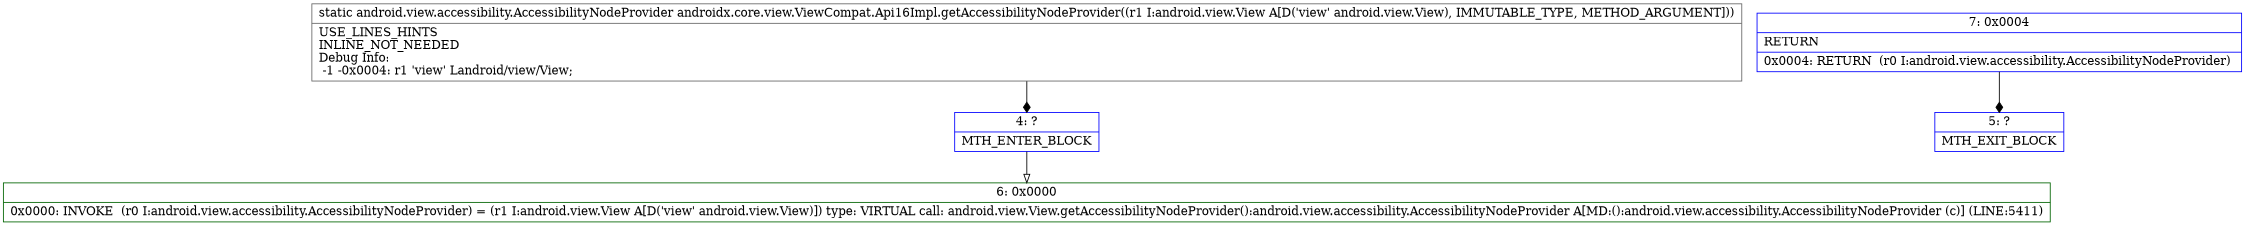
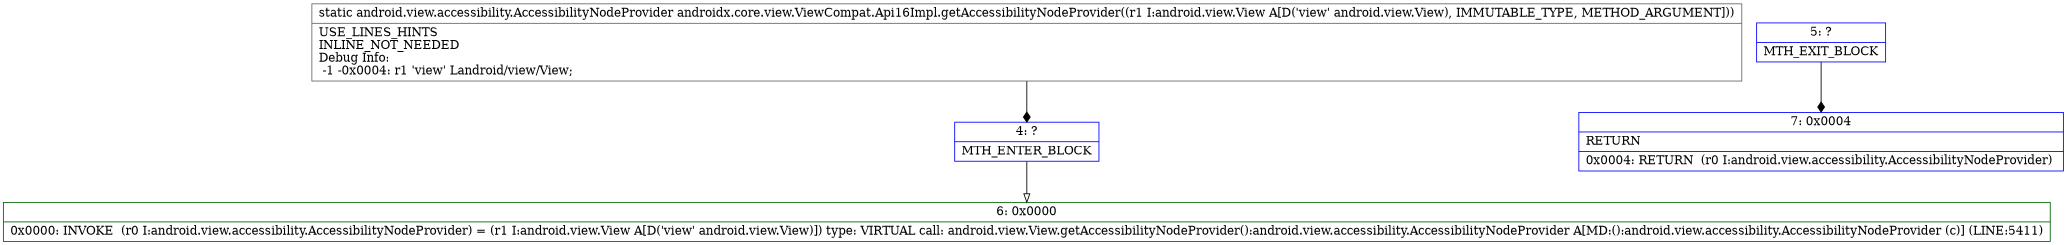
(1999, 87) -> (1821, 82)
